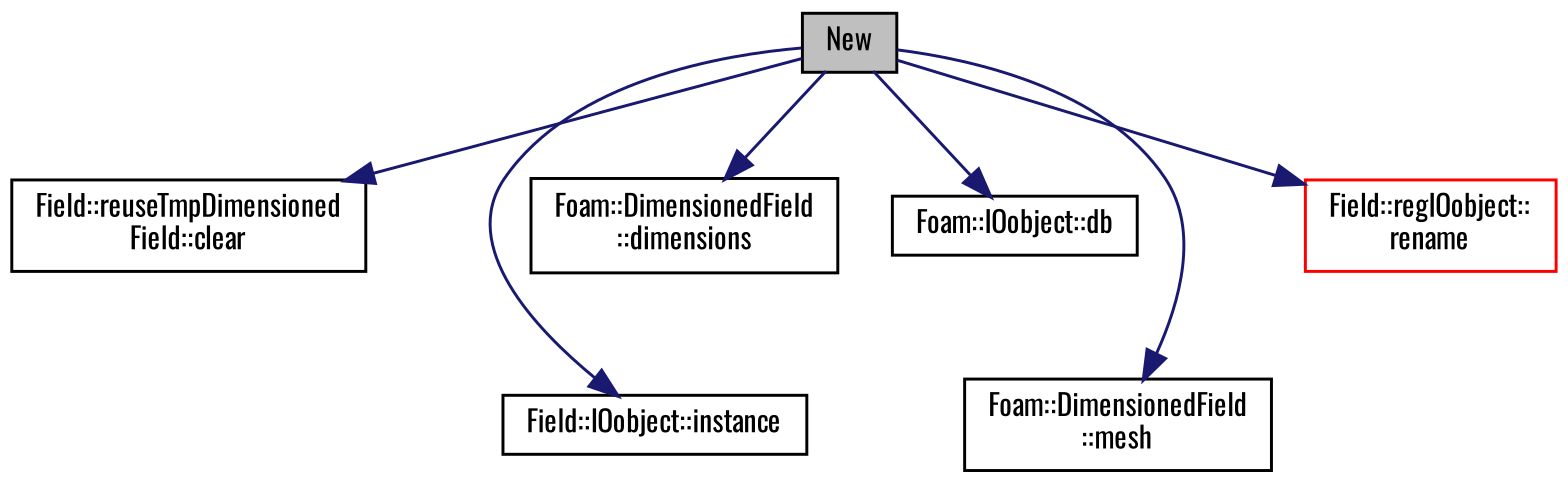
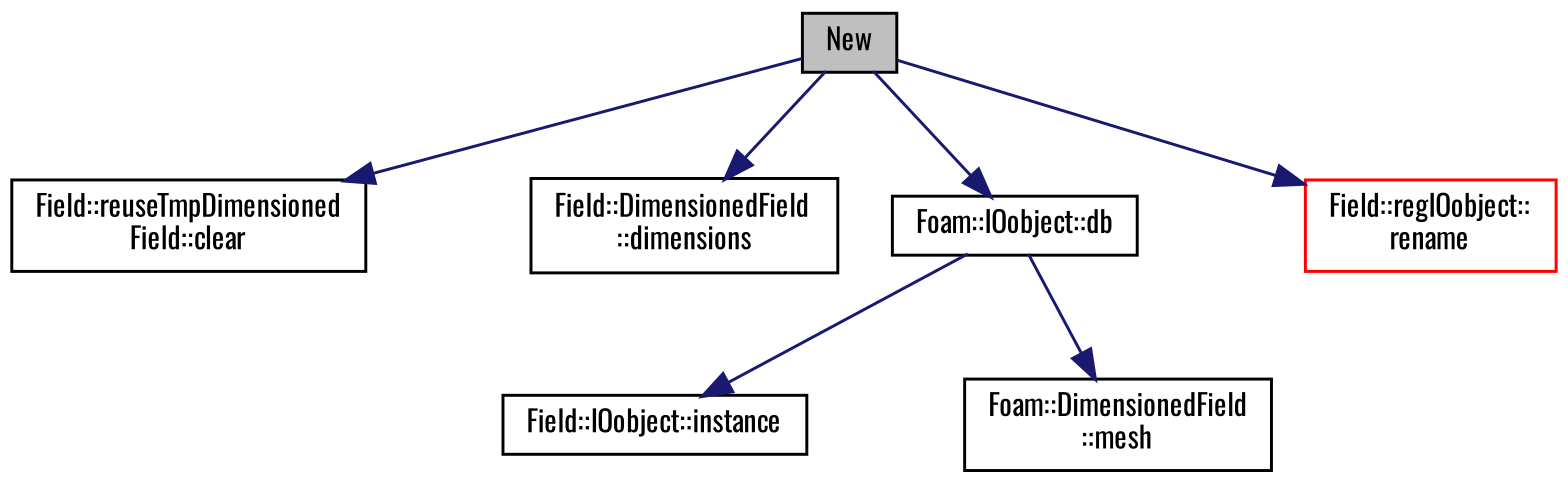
(526, 154) -> (848, 318)
(1149, 159) -> (1055, 304)
(684, 226) -> (684, 226)
